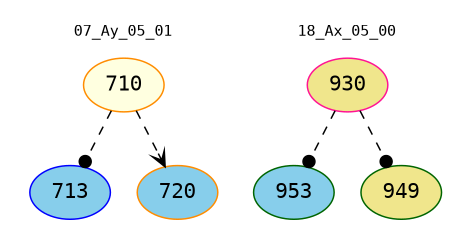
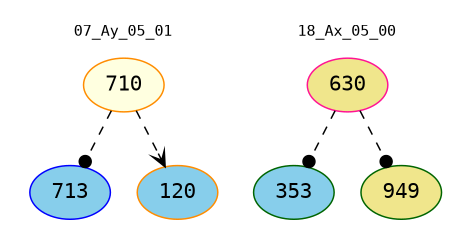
(348, 85) -> (348, 85)
(178, 192) -> (178, 192)
(294, 192) -> (294, 192)
